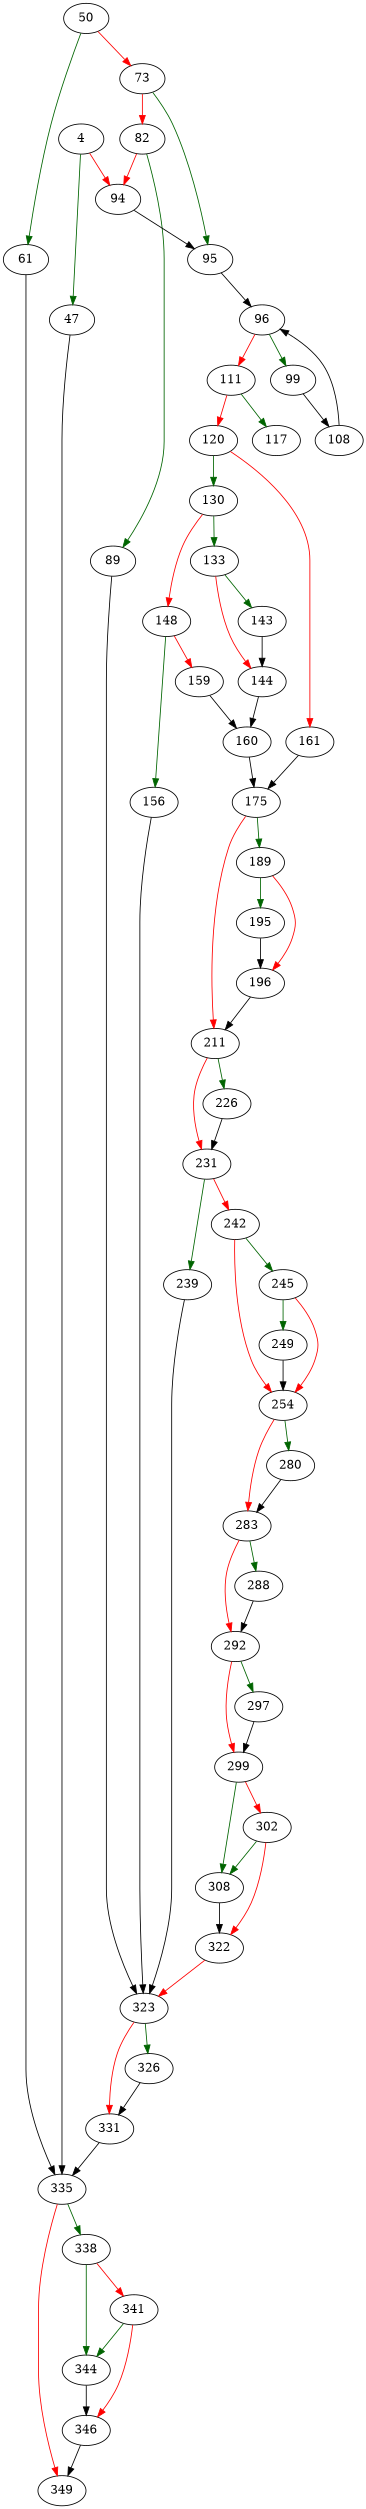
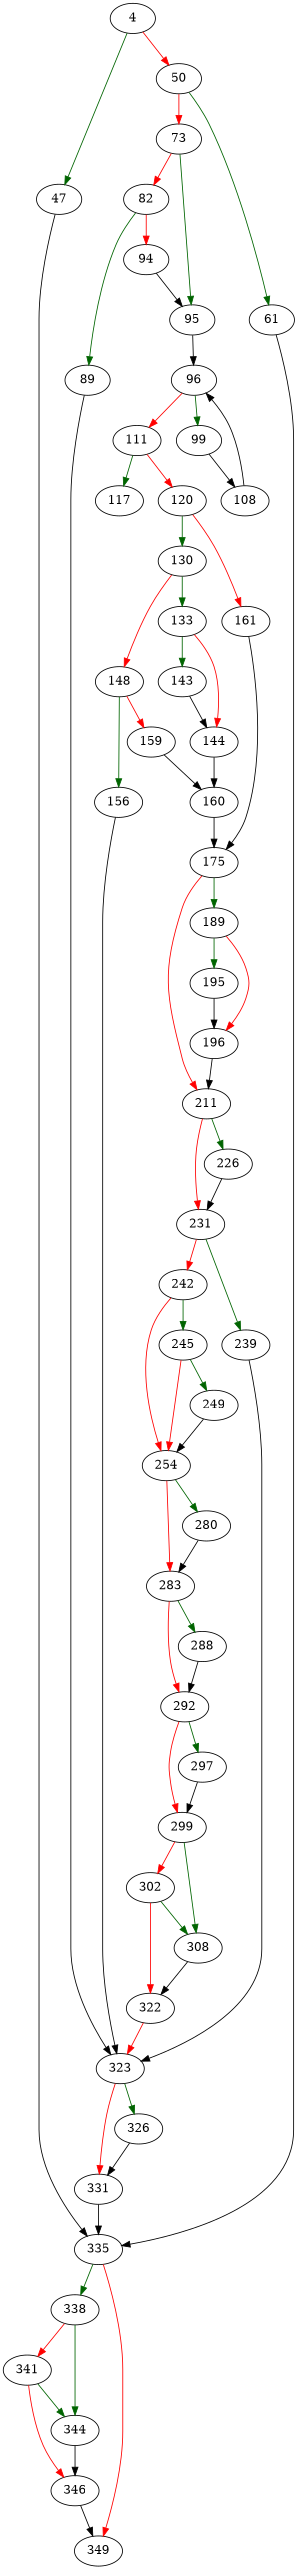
(97, 166) -> (153, 45)
